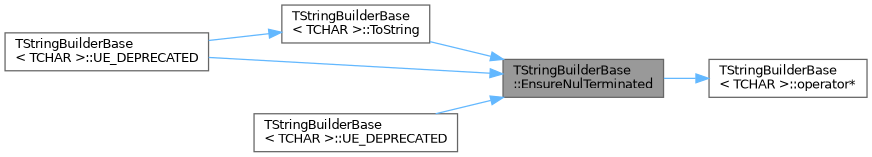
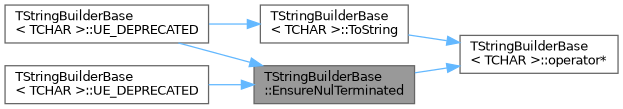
(460, 49) -> (428, 38)
